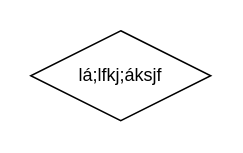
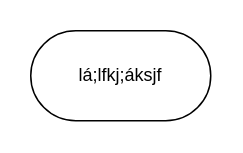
(121, 76) -> (121, 76)
